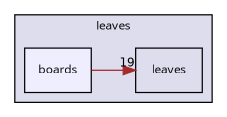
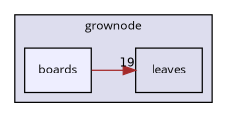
(113, 27) -> (113, 27)
